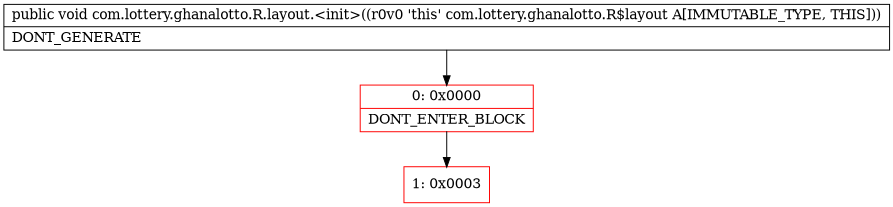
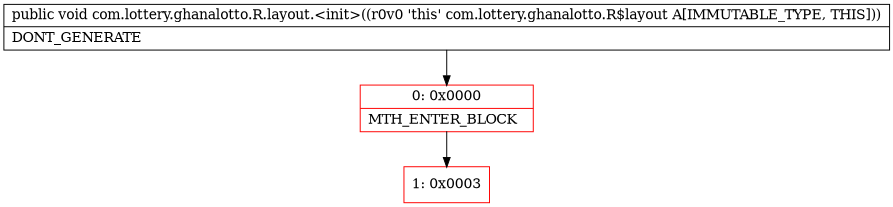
(447, 120) -> (443, 120)
